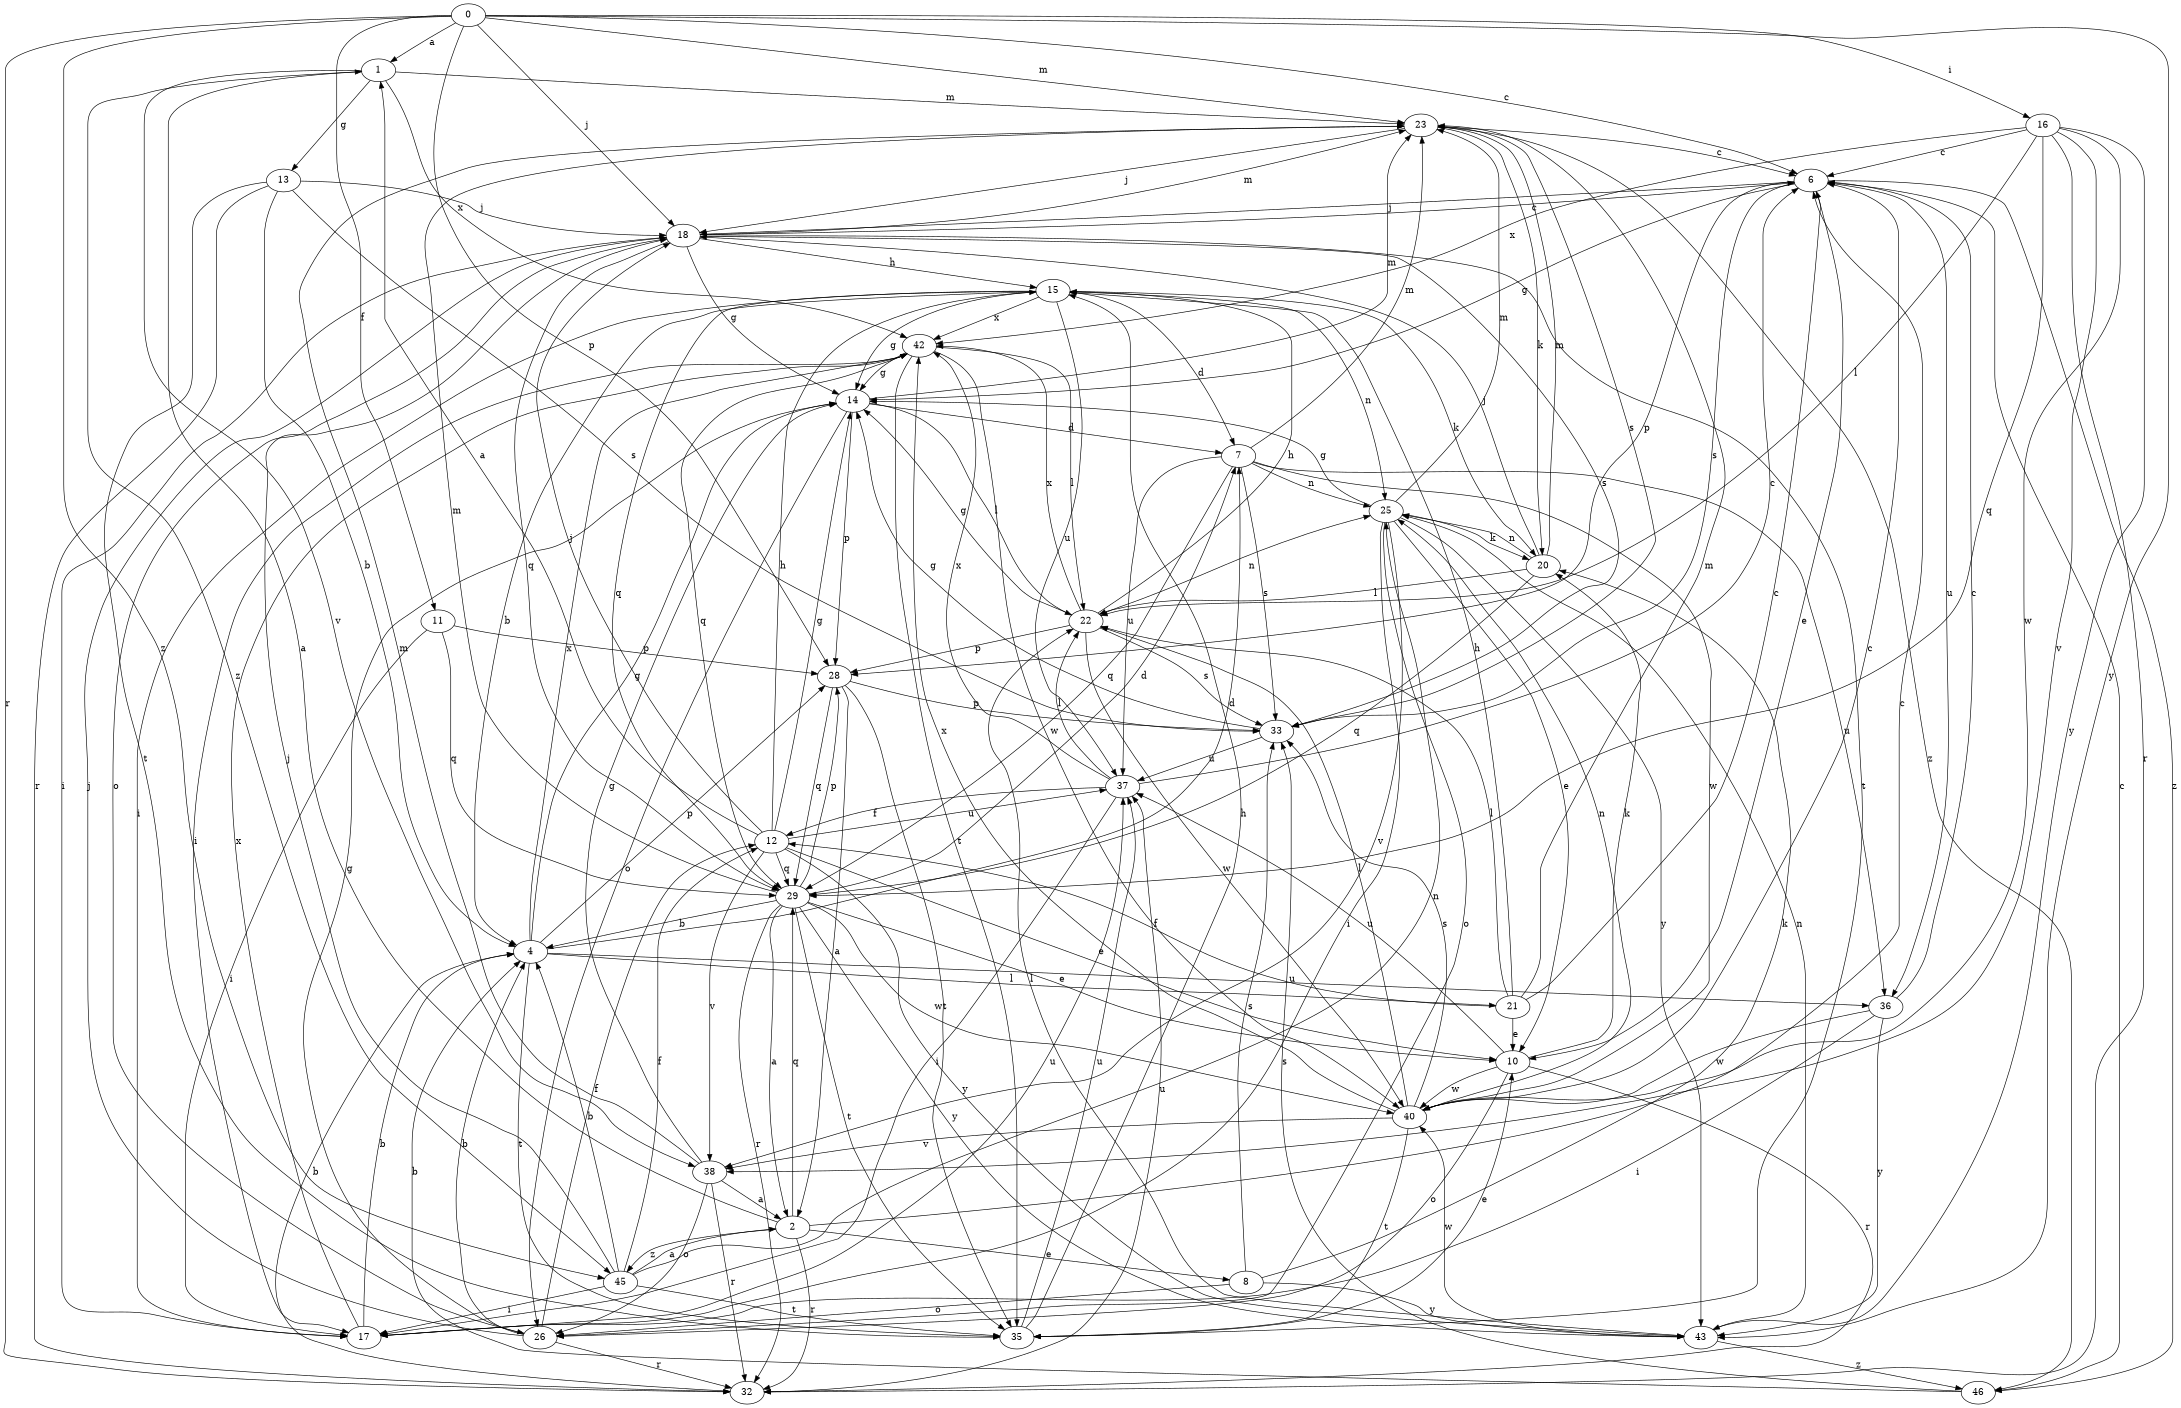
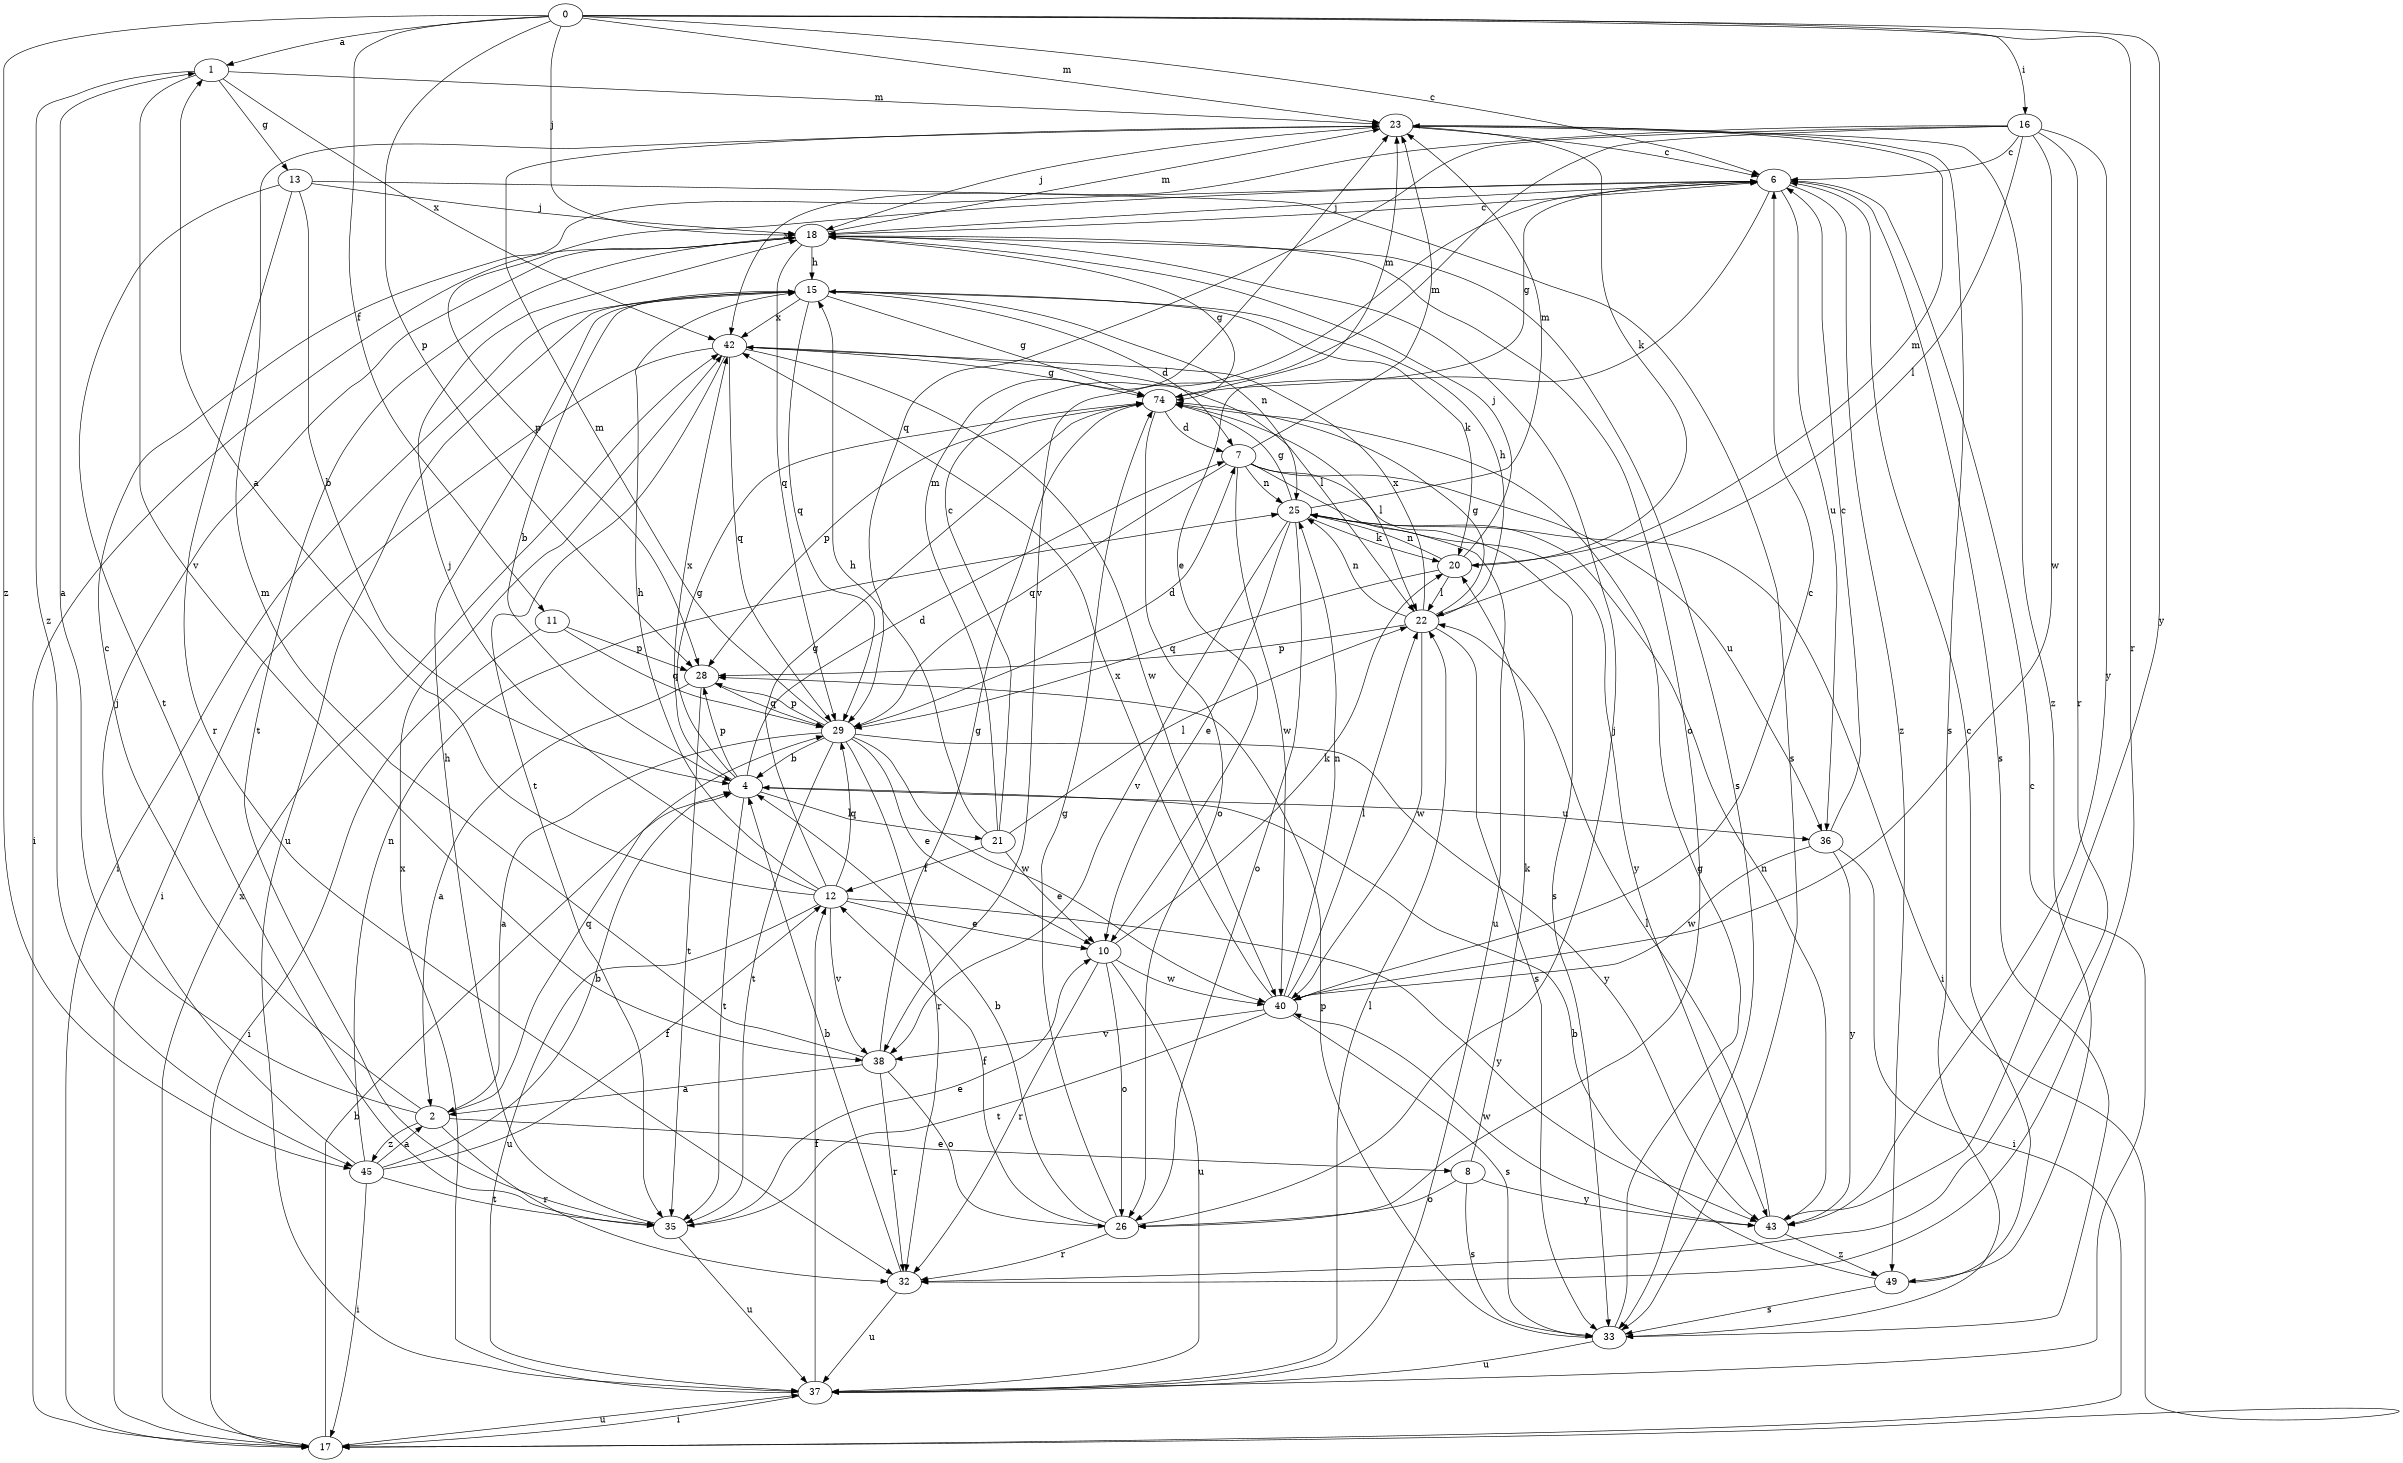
(853, 401) -> (1160, 401)
(1030, 716) -> (1296, 841)
(1978, 1393) -> (1892, 1282)
